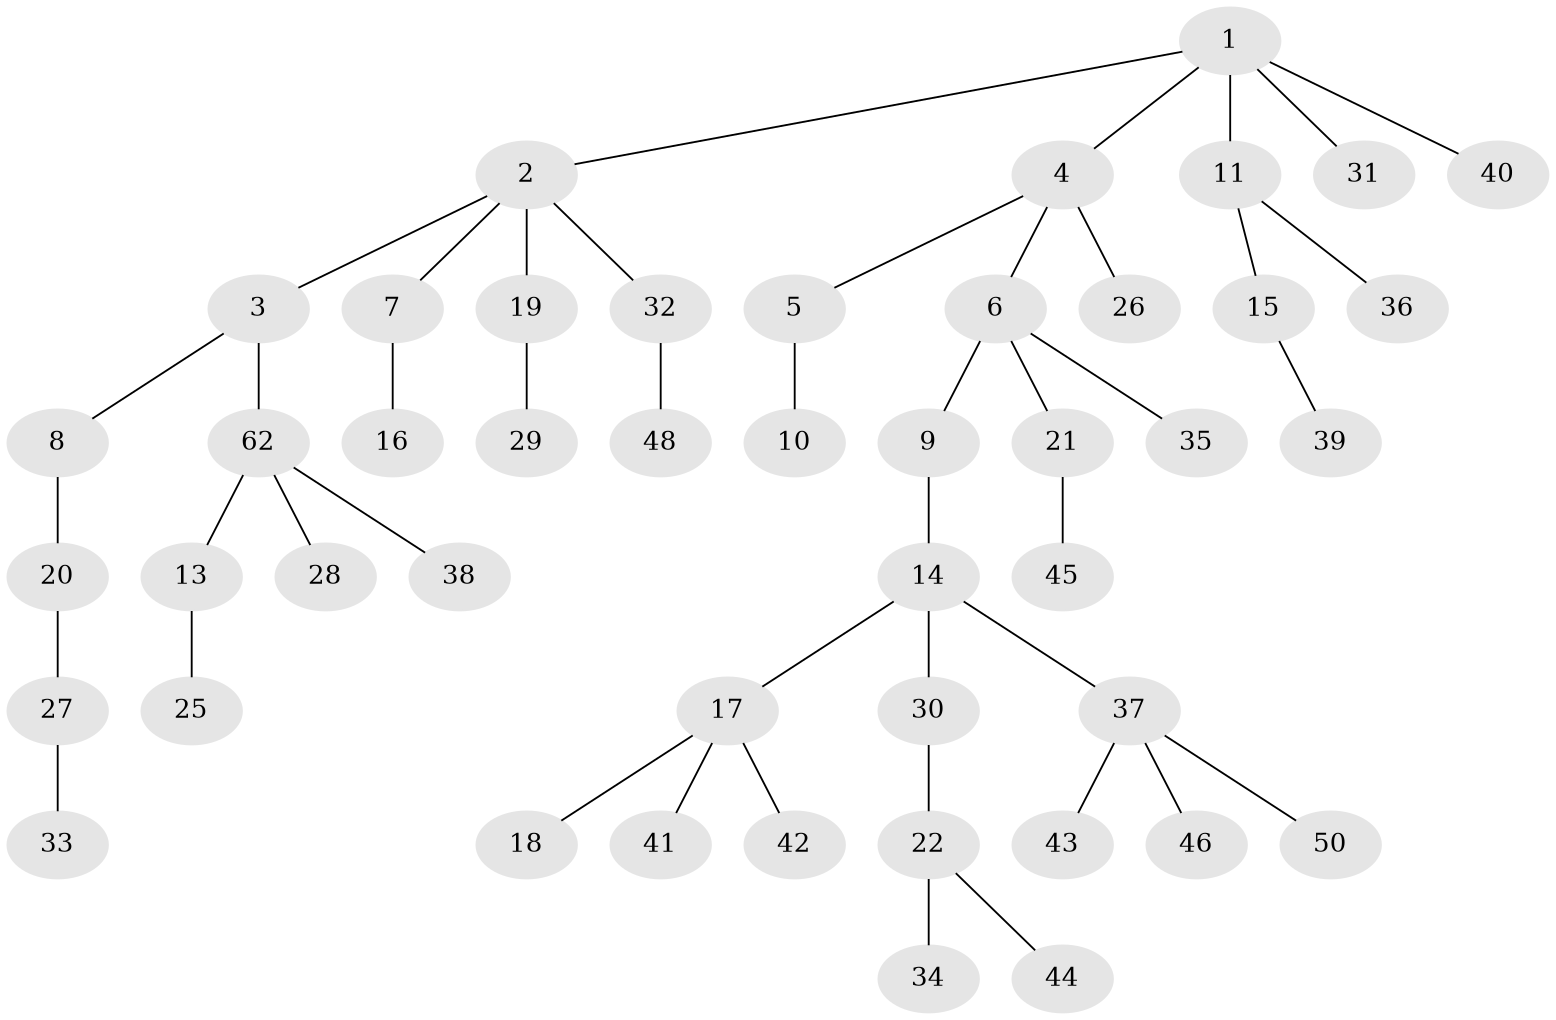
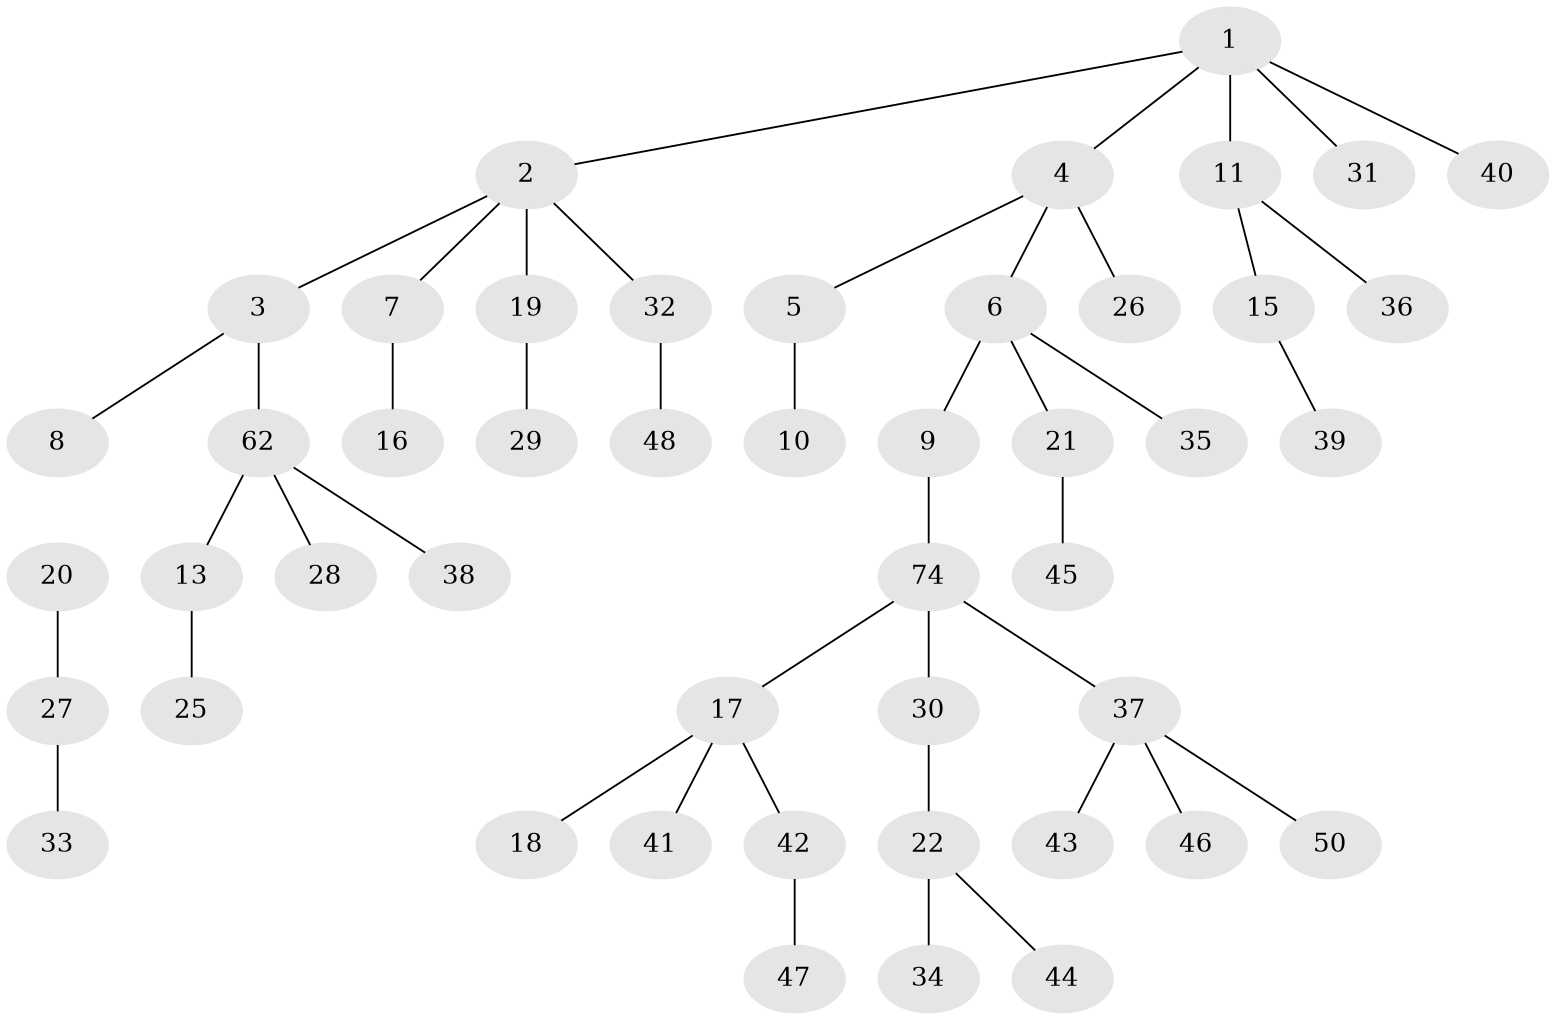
(58, 510) -> none
(929, 577) -> (929, 577)
none -> (795, 979)
